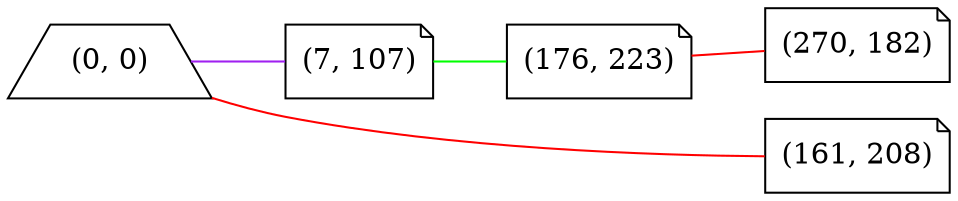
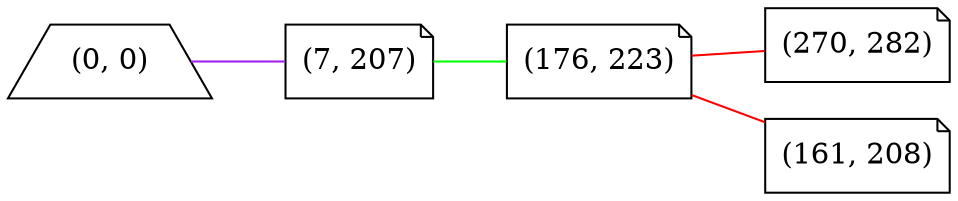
(857, 45) -> (857, 45)
(359, 61) -> (359, 61)
(486, 144) -> (728, 109)
